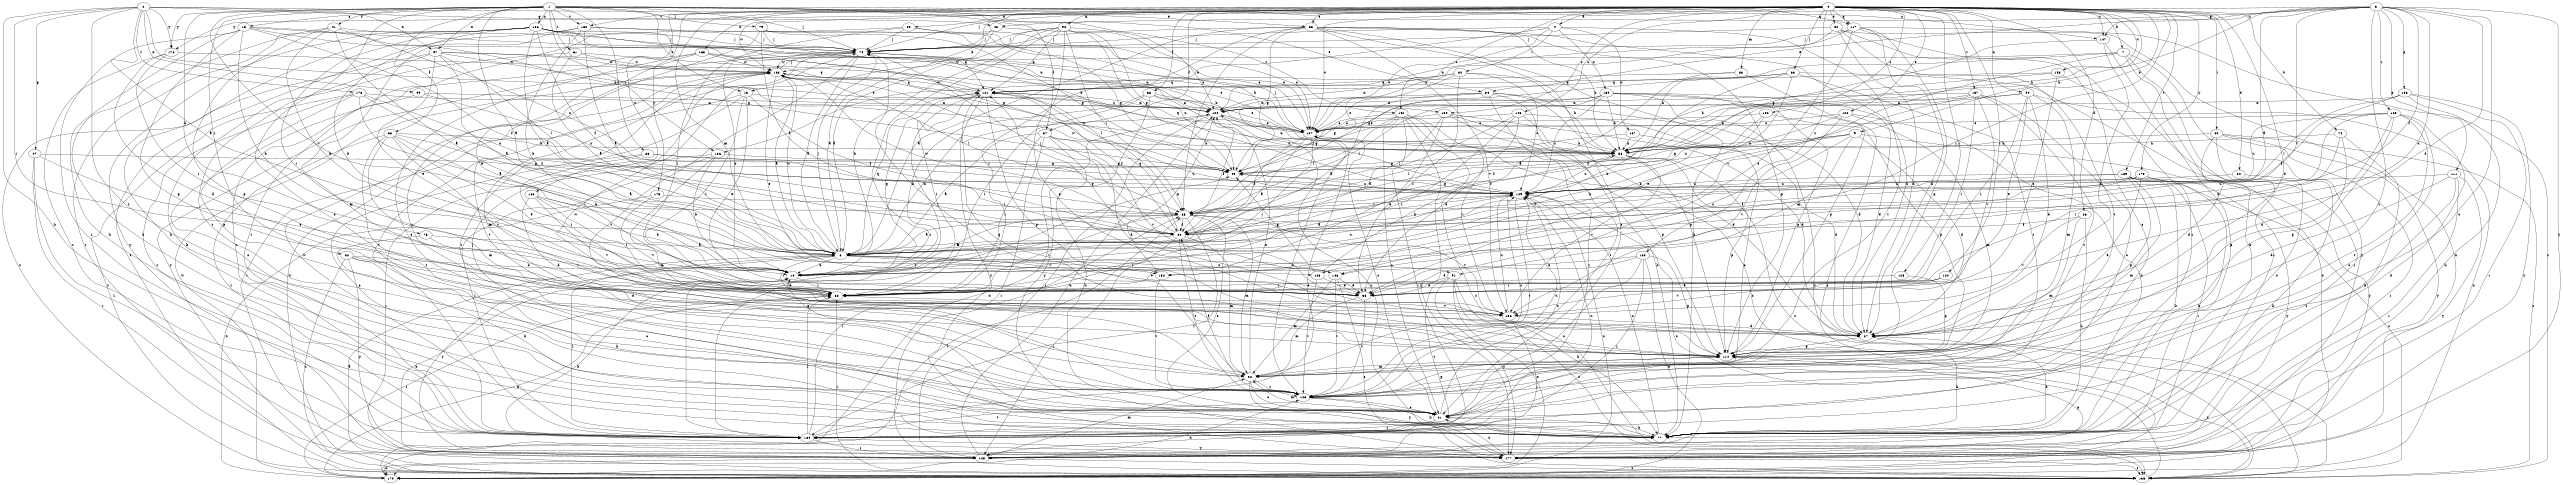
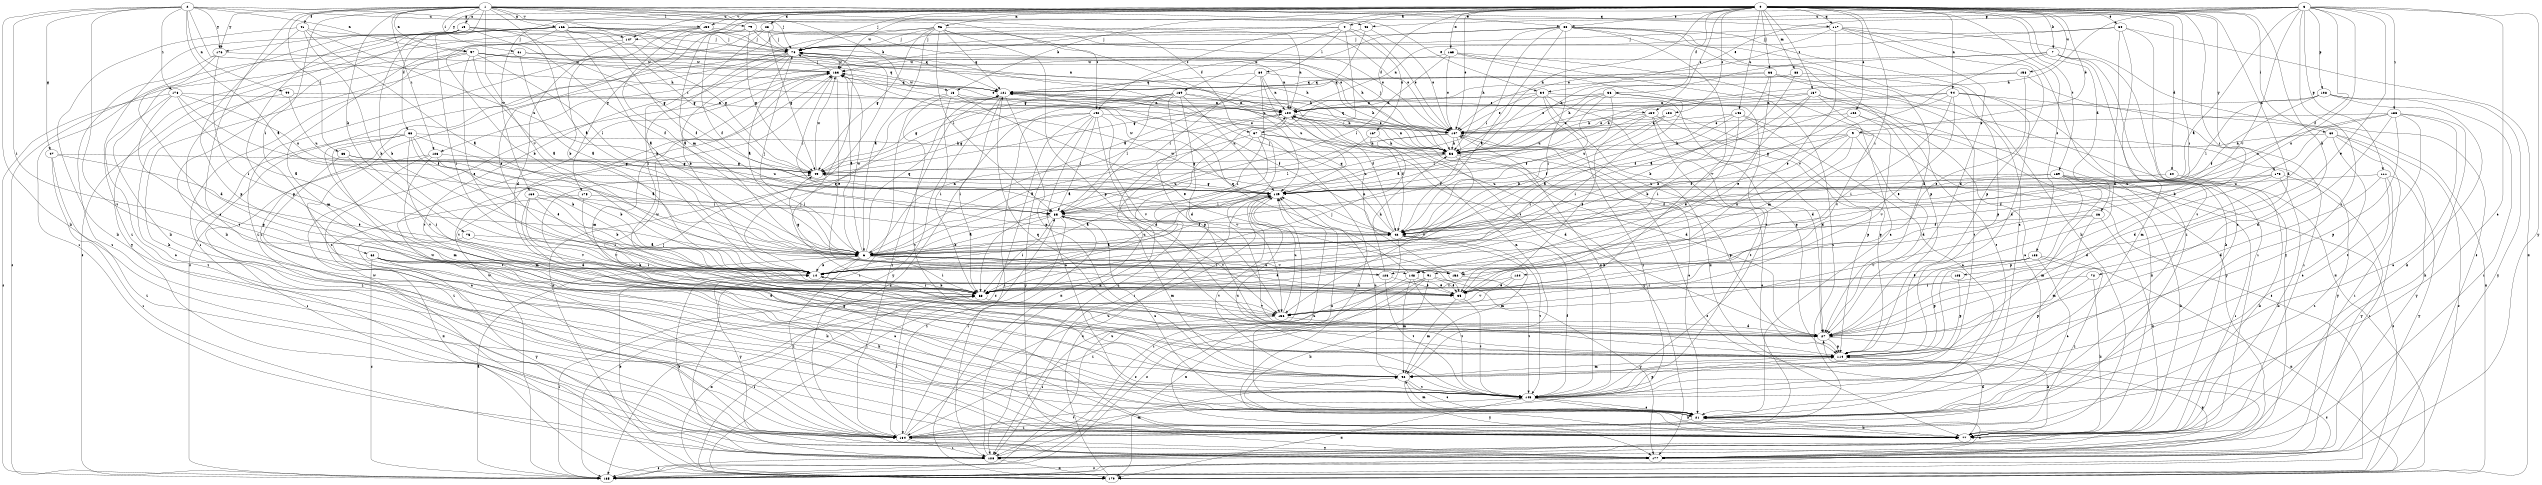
(1982, 146) -> (1637, 111)
none -> (1503, 172)
(1961, 339) -> none
